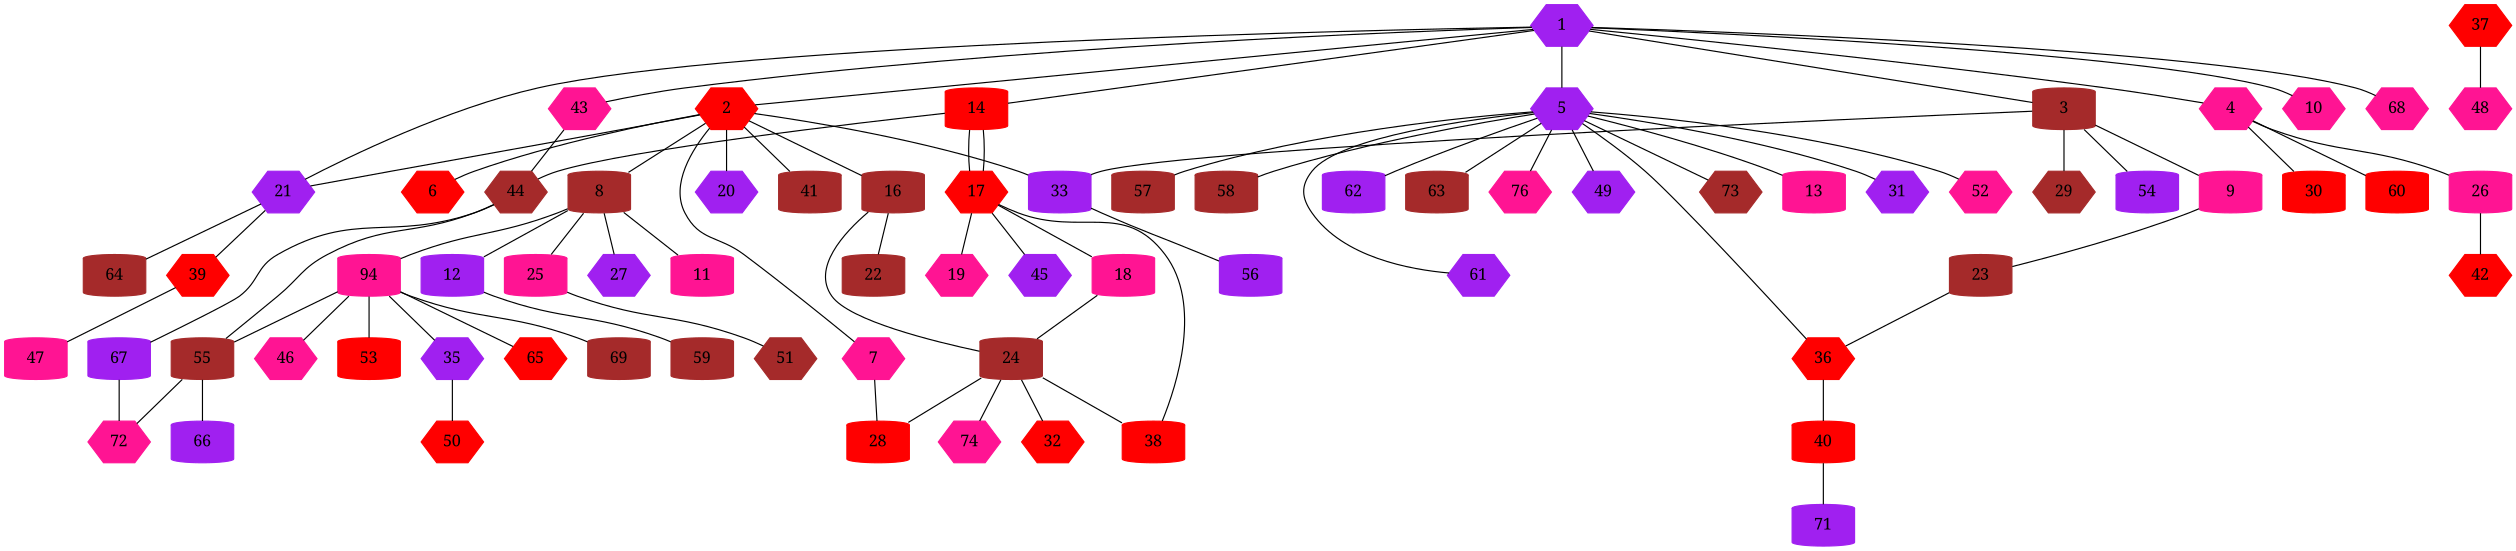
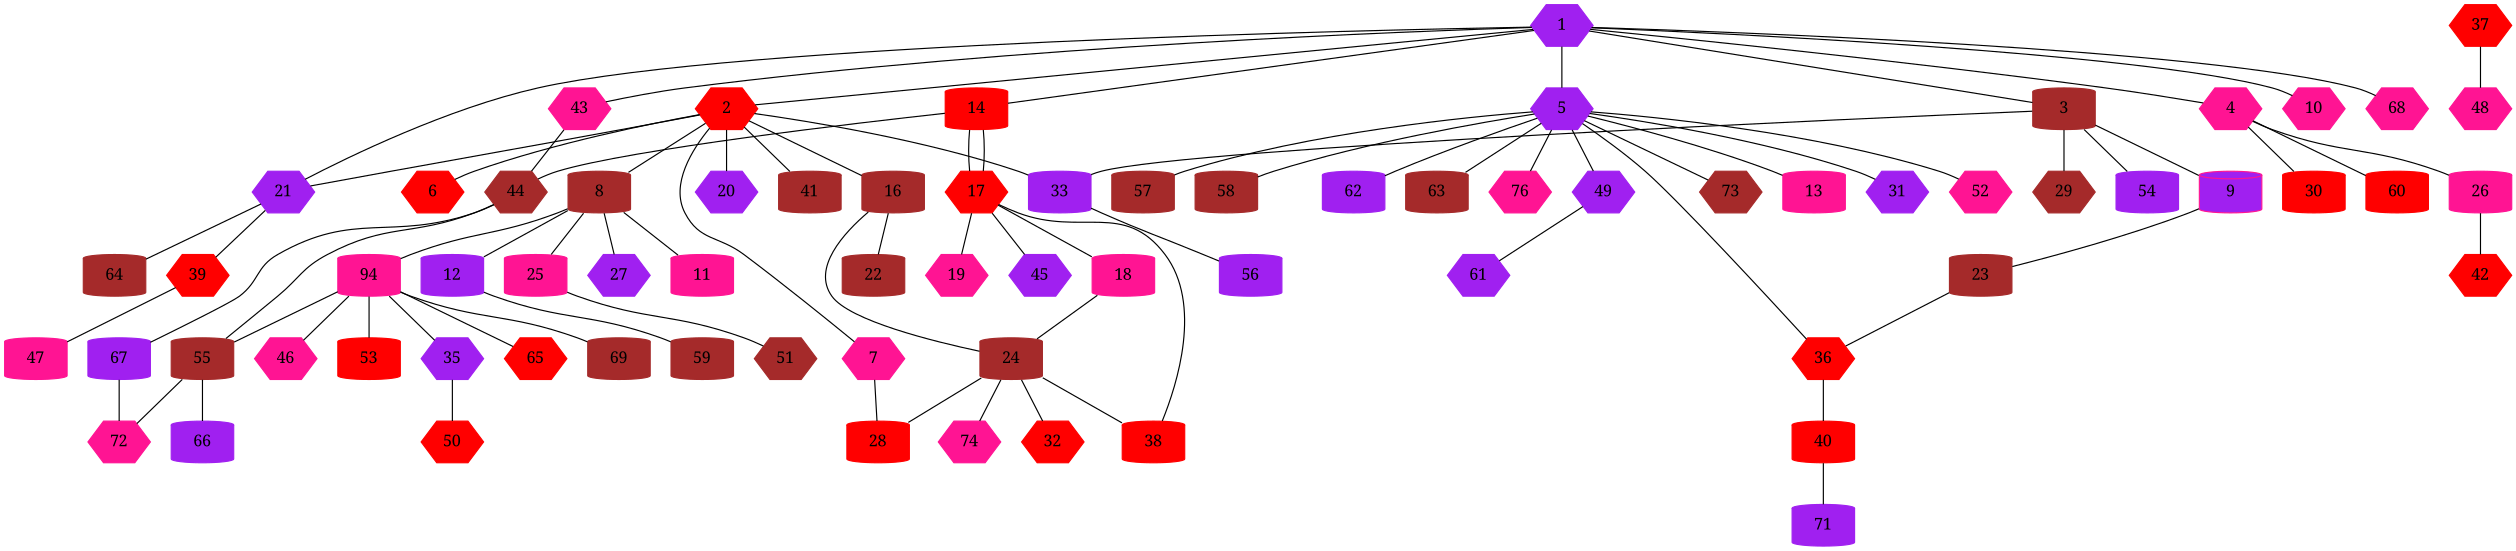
(1316, 168) -> (1541, 234)
(2231, 192) -> (2231, 192)
